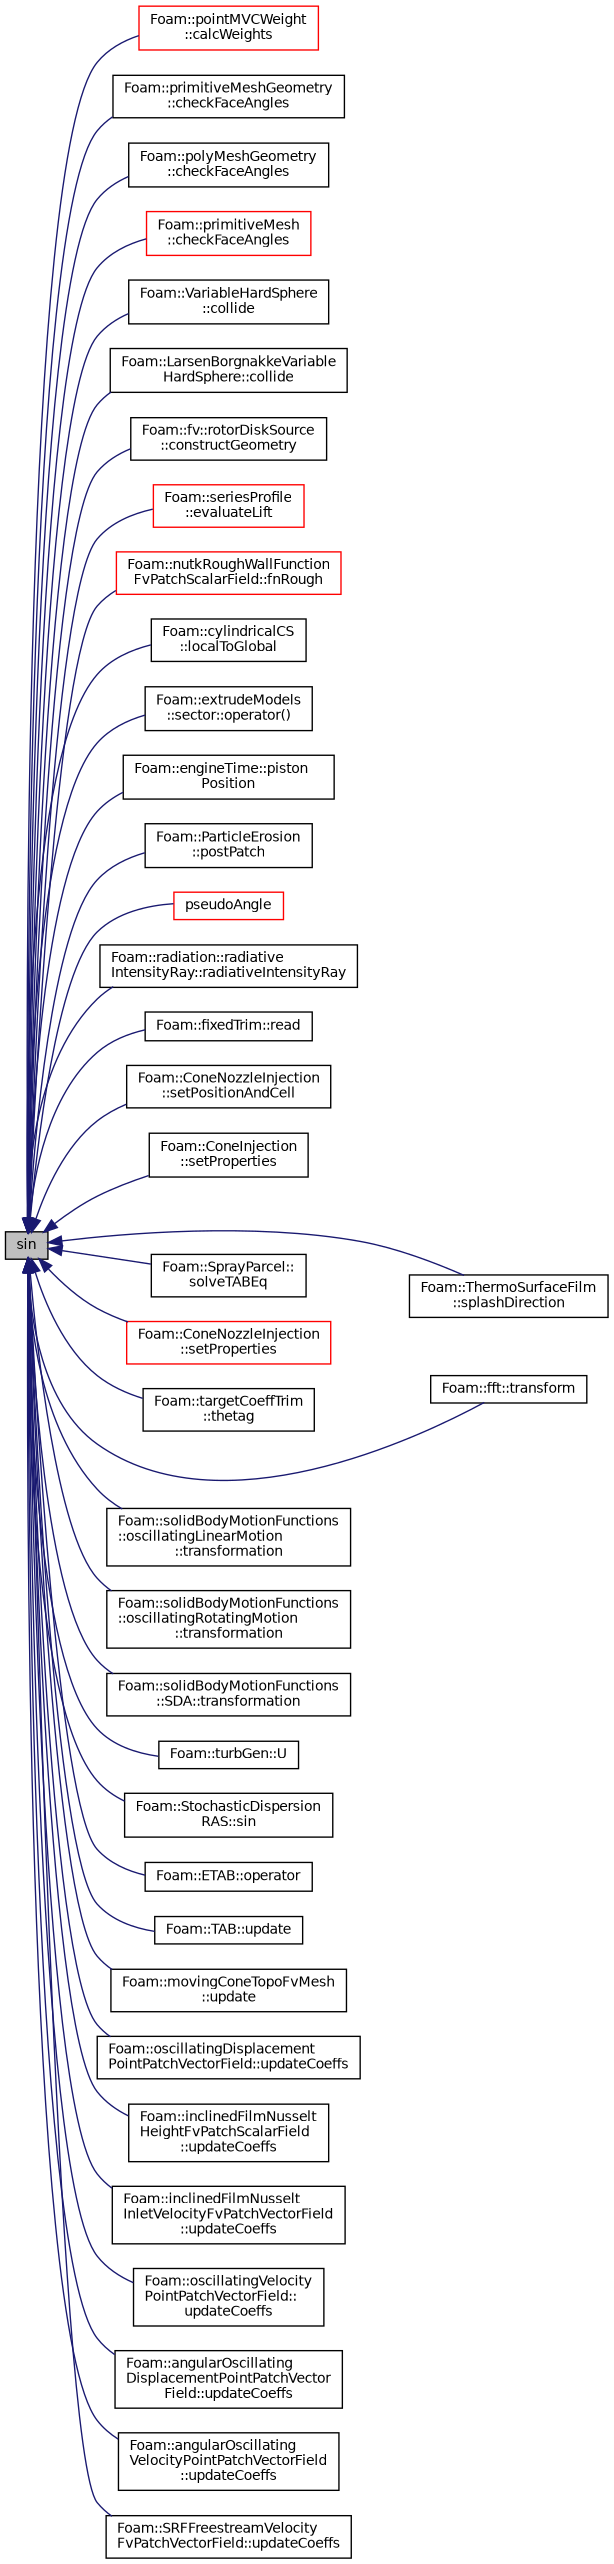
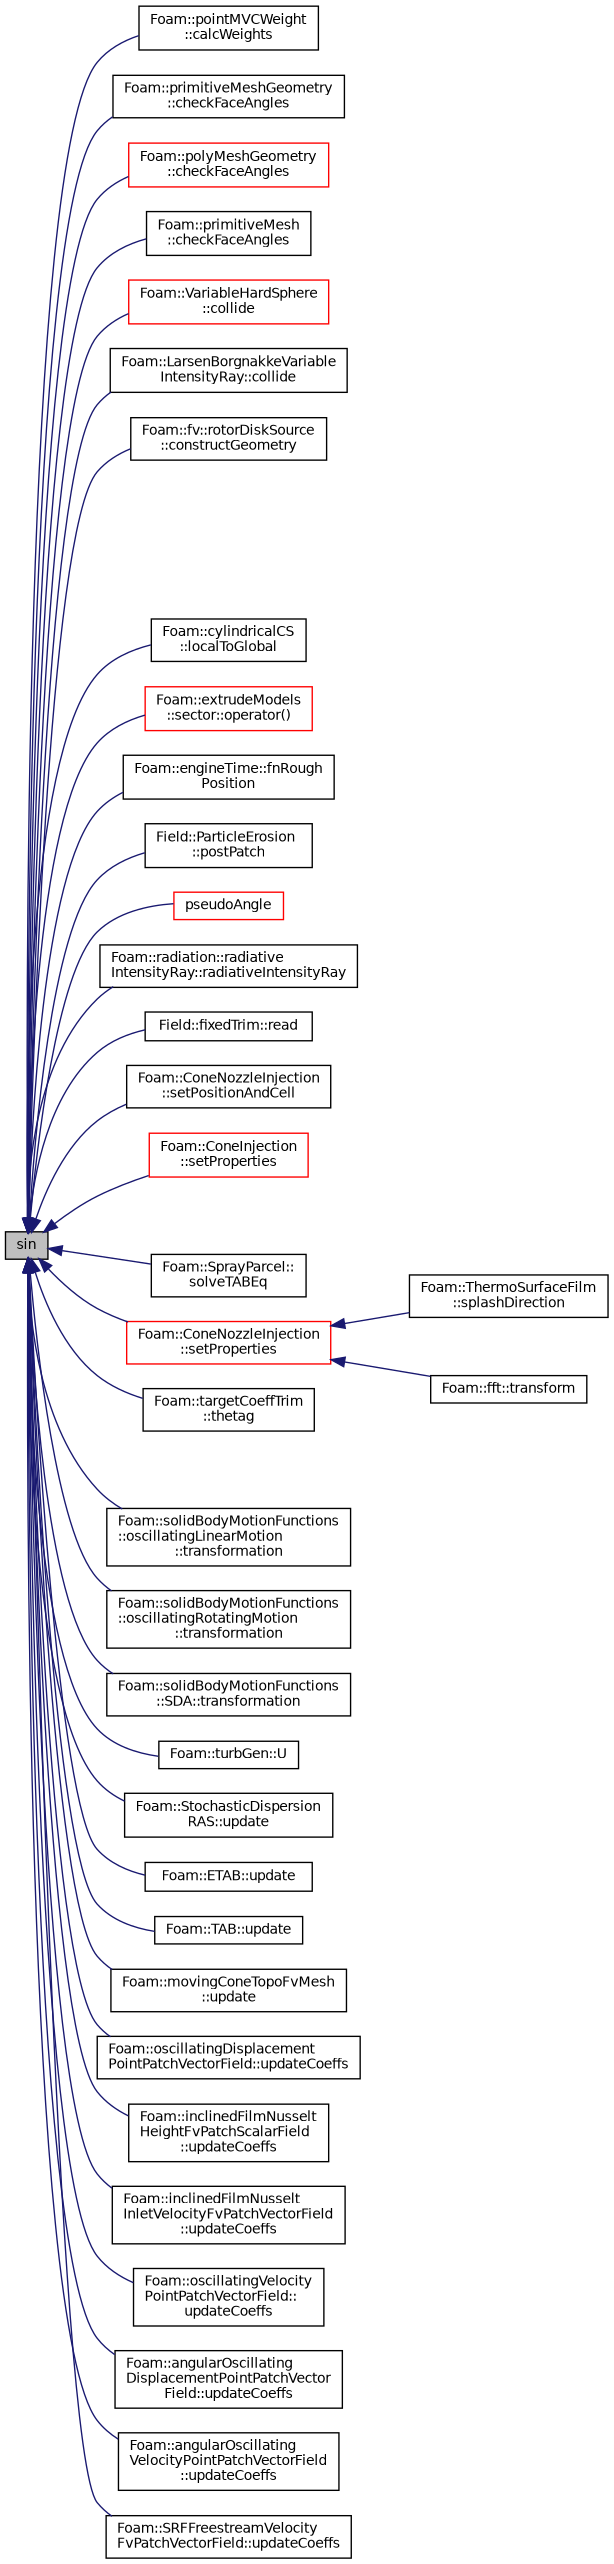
(229, 28) -> (229, 28)
(229, 165) -> (229, 165)
(229, 233) -> (229, 233)
(229, 302) -> (229, 302)
(229, 370) -> (229, 370)
(229, 506) -> none
(229, 573) -> none
(229, 709) -> (229, 709)
(229, 777) -> (229, 777)
(229, 846) -> (229, 846)
(229, 1026) -> (229, 1026)
(229, 1155) -> (229, 1155)
(266, 1232) -> (377, 1318)
(199, 1479) -> (388, 1369)
(229, 1815) -> (229, 1815)
(229, 1877) -> (229, 1877)
